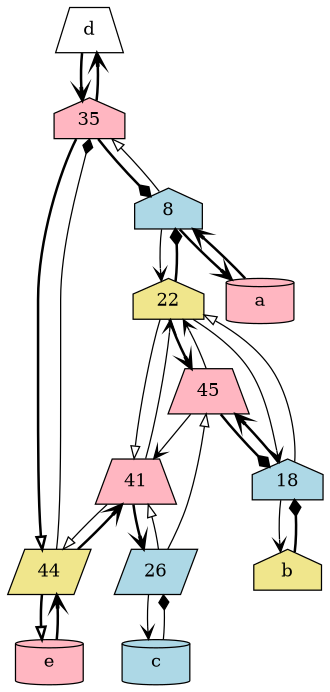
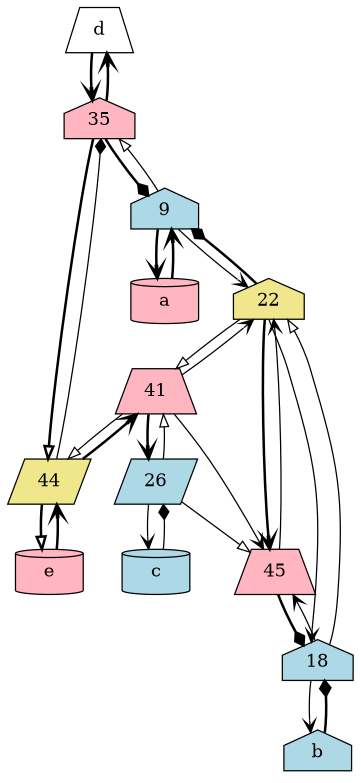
(168, 211) -> (165, 211)
(176, 432) -> (219, 474)
(262, 443) -> (305, 618)
(288, 572) -> (318, 752)
